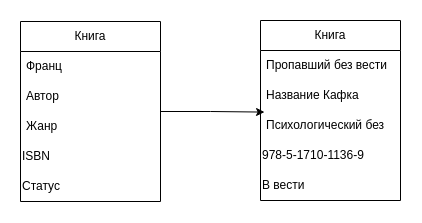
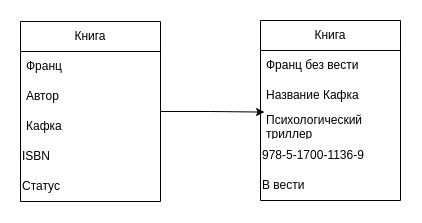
(327, 66) -> (314, 66)
(329, 126) -> (332, 126)
(40, 127) -> (43, 127)
(320, 156) -> (320, 156)
